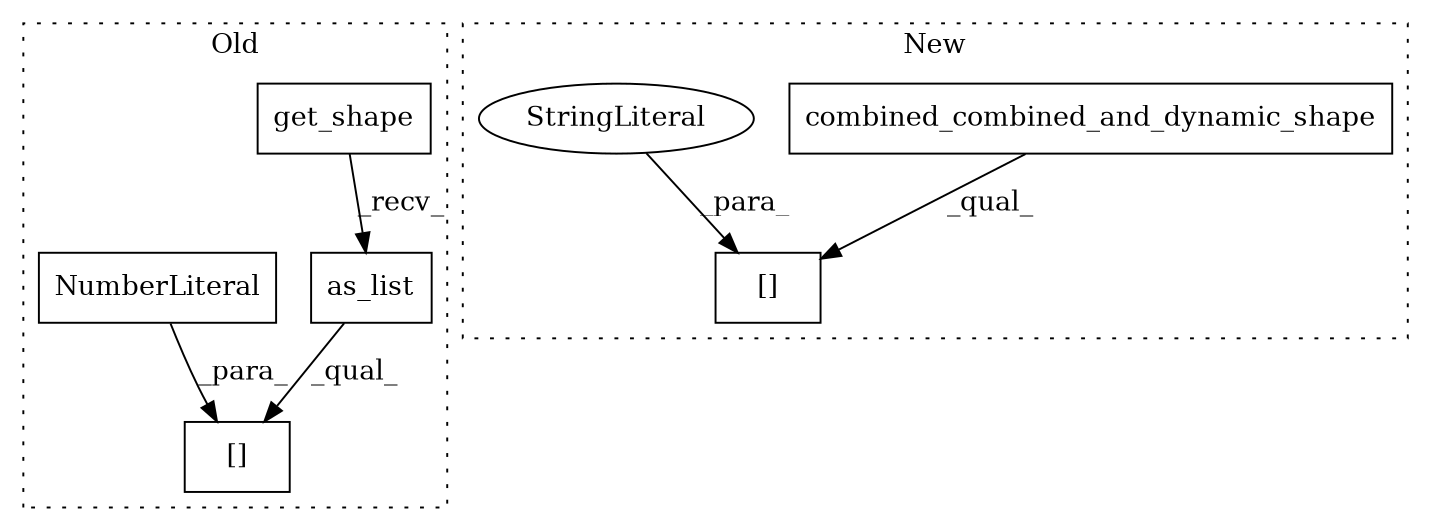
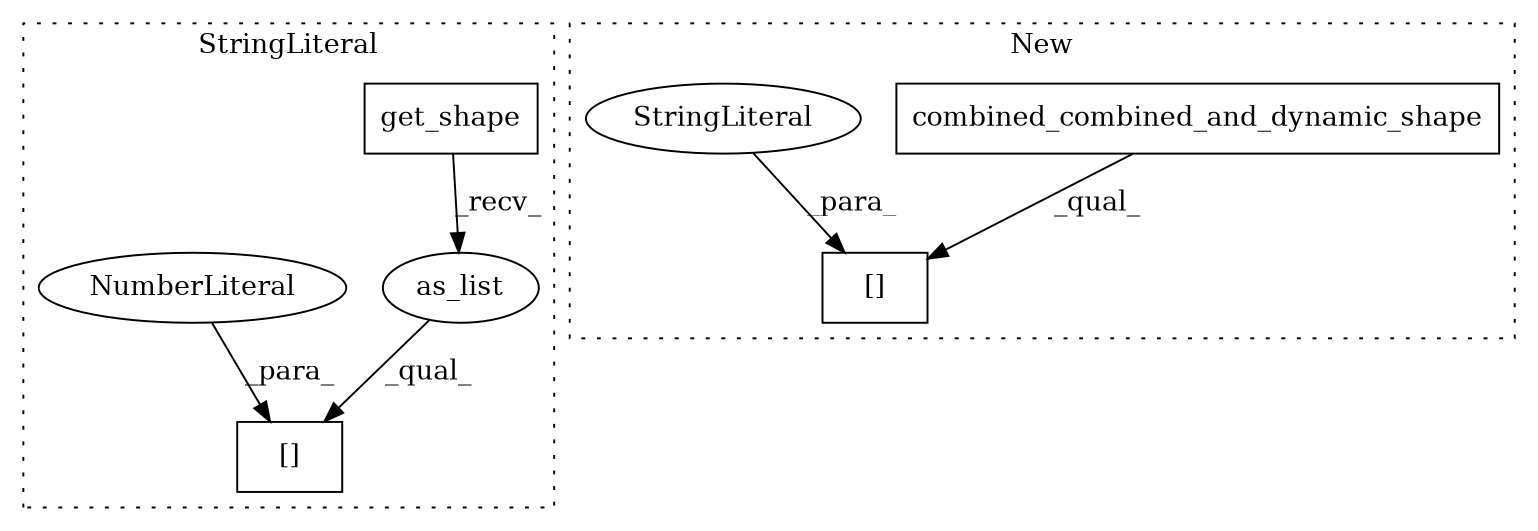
(235, 46) -> (289, 46)
(158, 288) -> (192, 288)
(371, 288) -> (461, 288)
